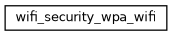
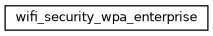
(86, 18) -> (107, 18)
